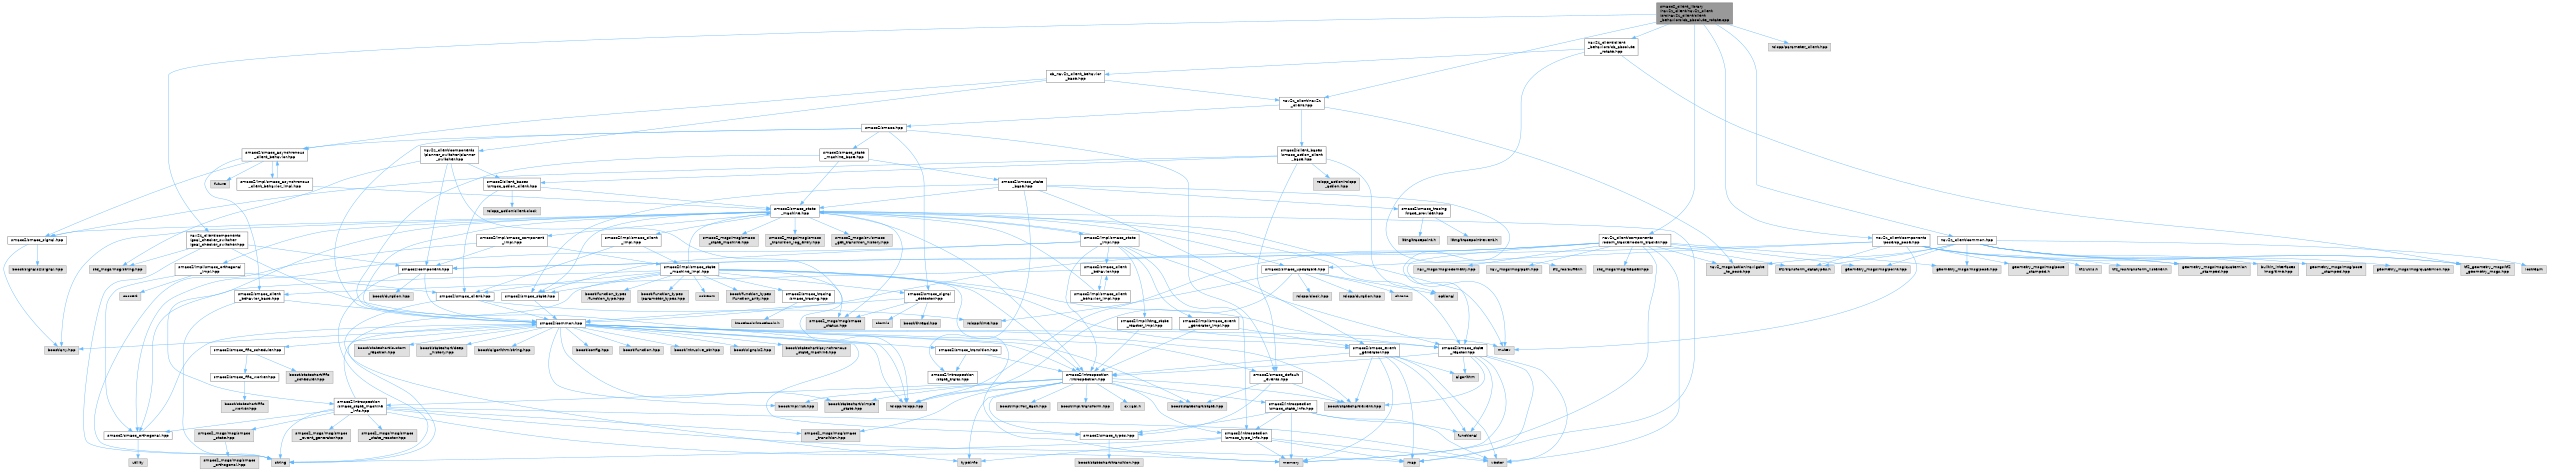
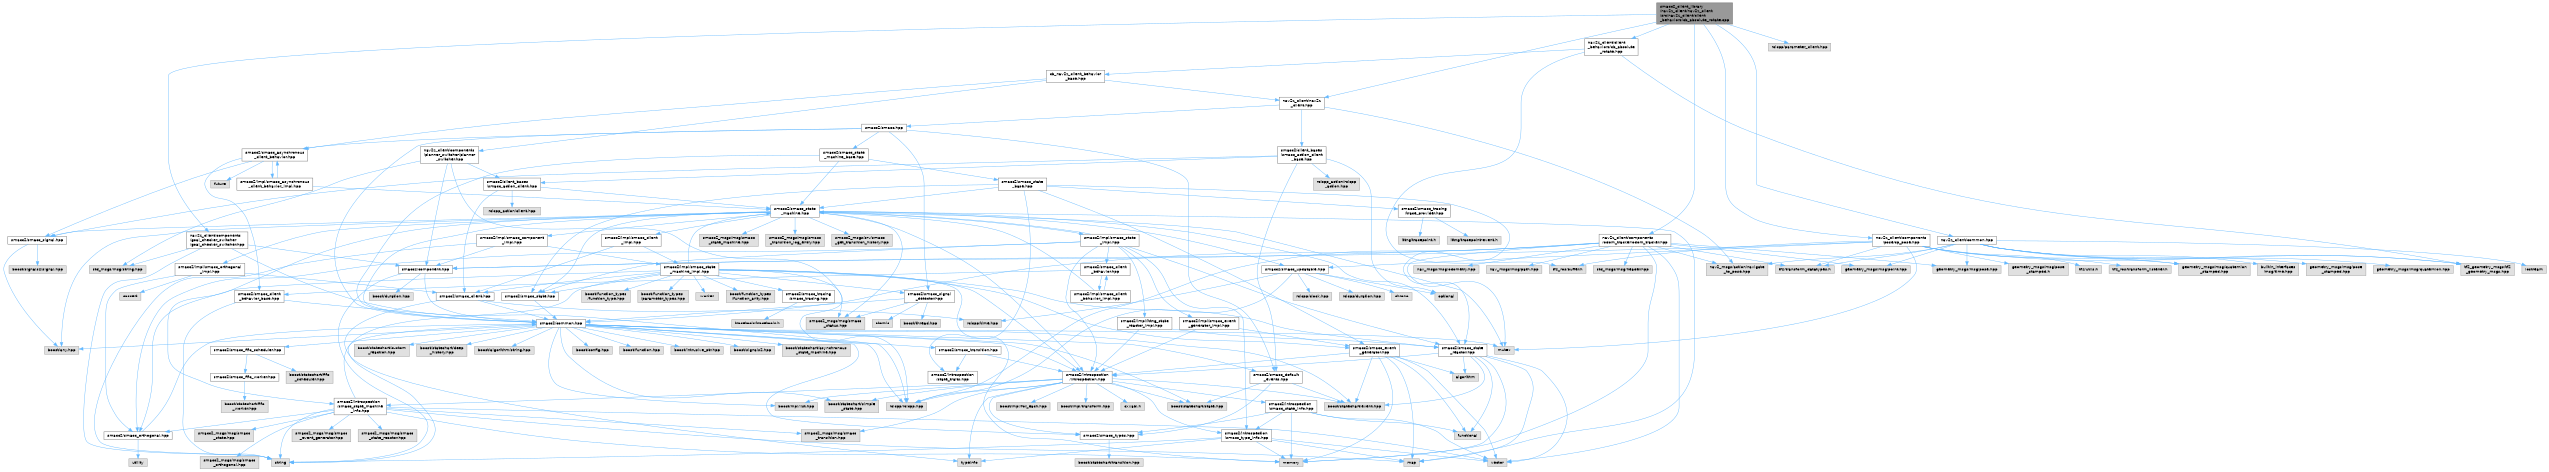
(512, 211) -> (512, 211)
none -> (1655, 255)
(707, 296) -> (707, 296)
(226, 447) -> (285, 428)
